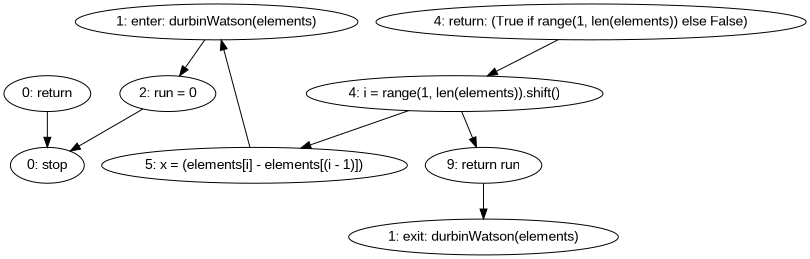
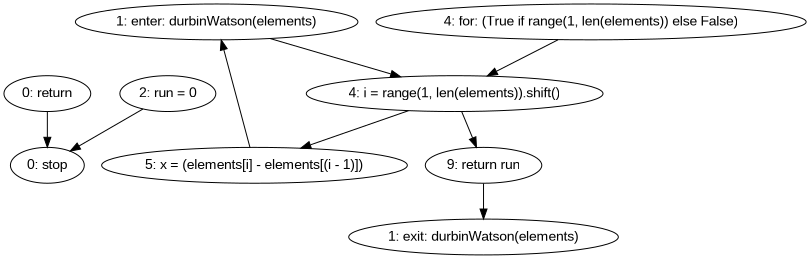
(591, 22) -> (591, 22)
(195, 54) -> (330, 56)
